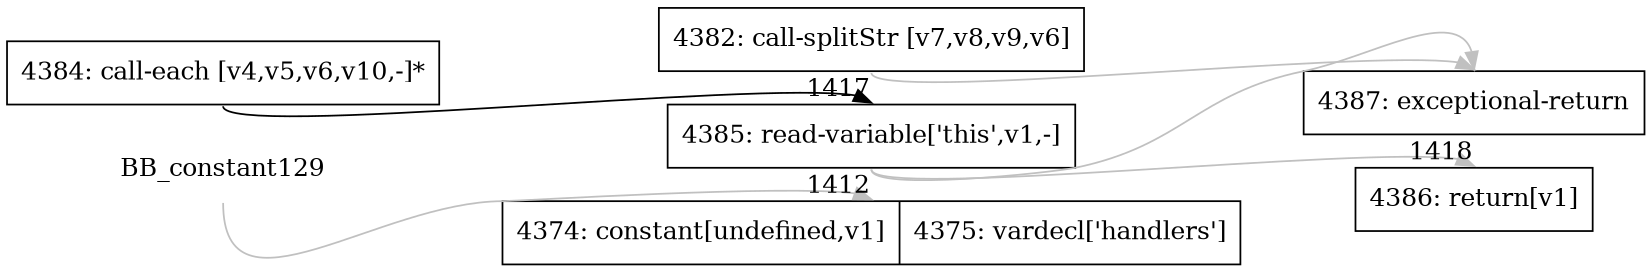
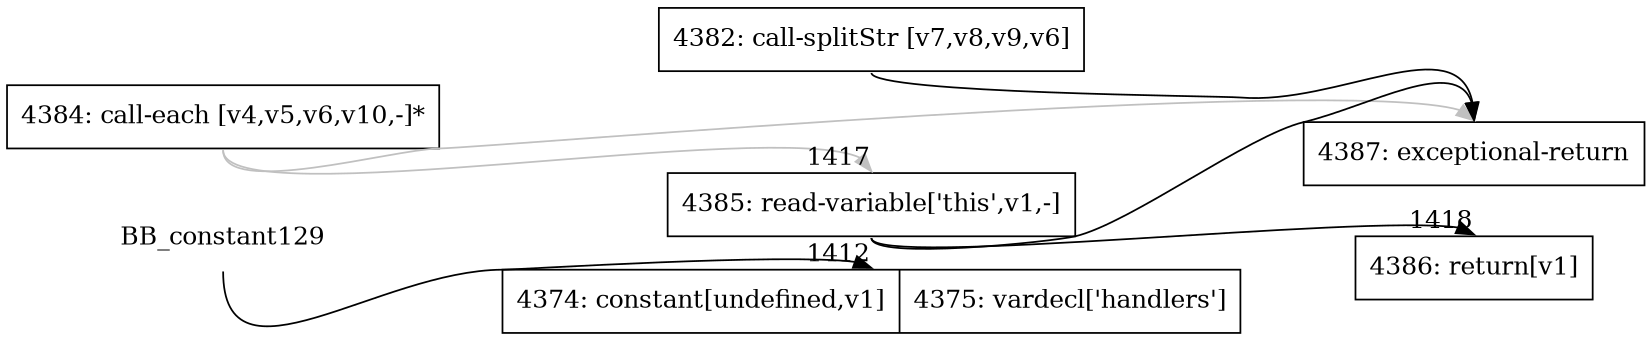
(1164, 72) -> (1118, 94)
(539, 105) -> (539, 161)
none -> (836, 121)
(1179, 126) -> (1179, 186)
(1164, 168) -> (1164, 237)
(517, 201) -> (517, 269)
